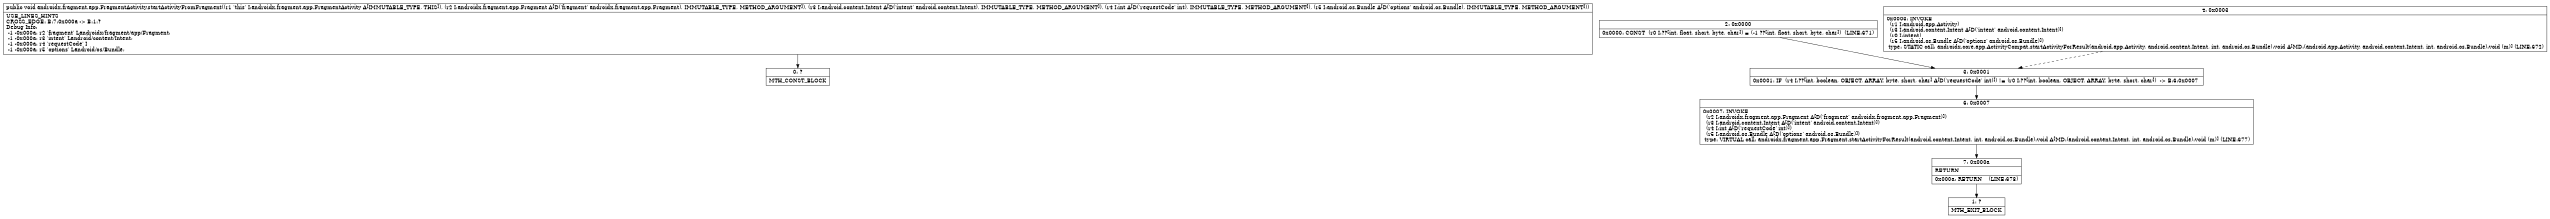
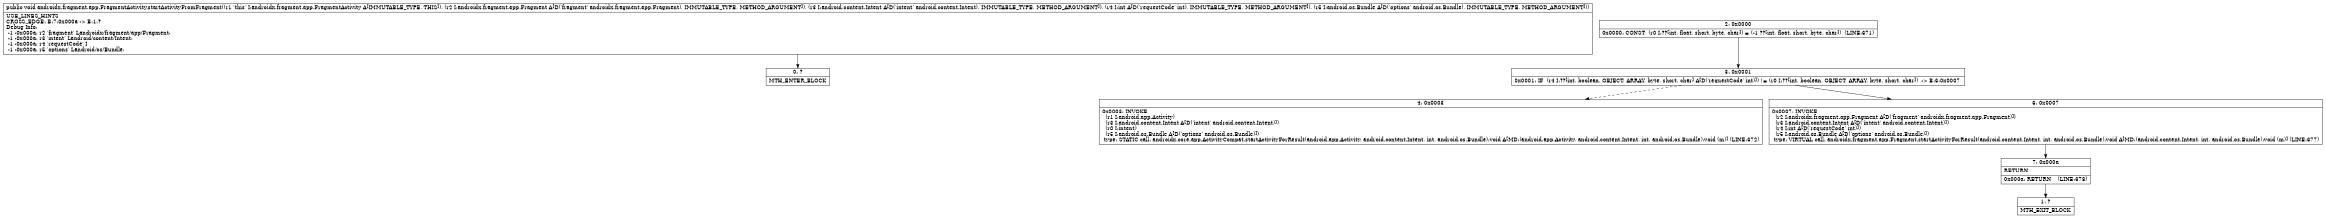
(2062, 60) -> (1635, 92)
(798, 81) -> (798, 81)
